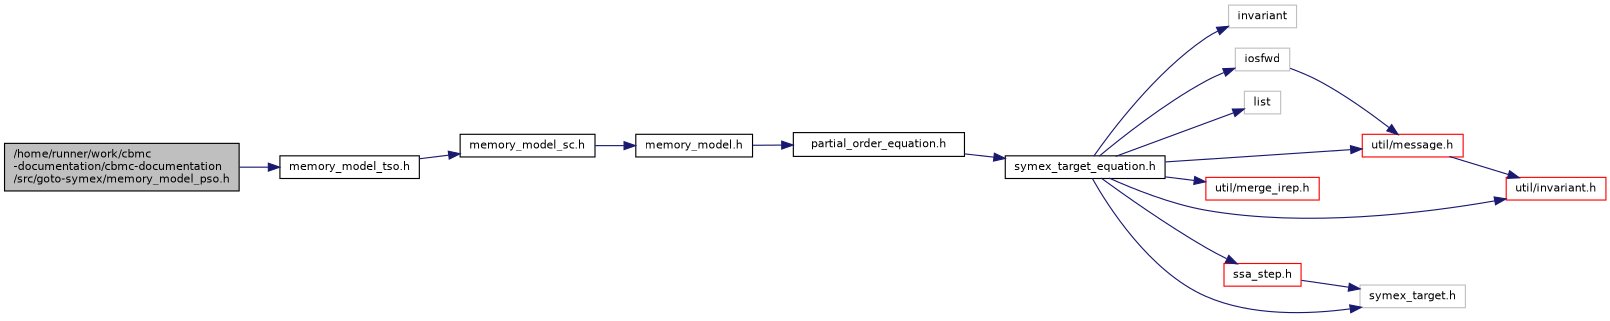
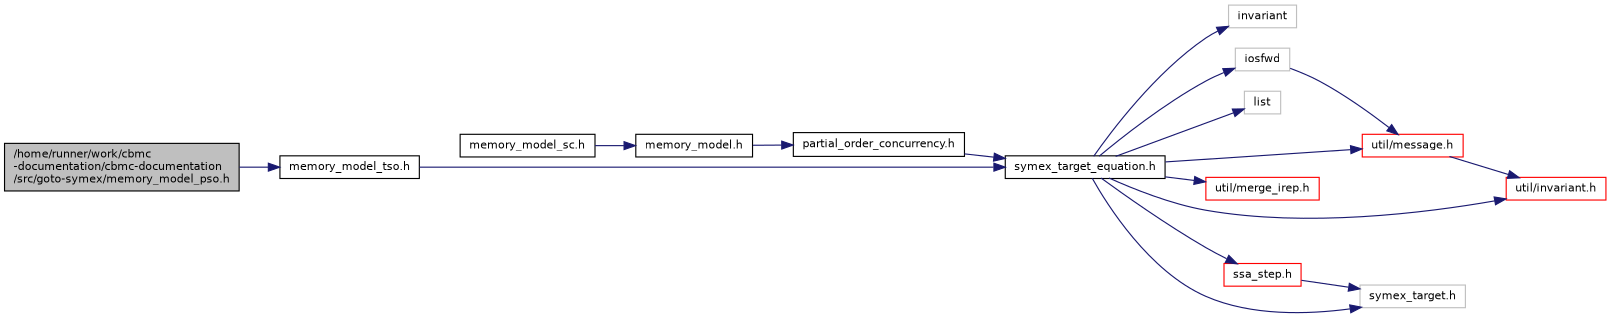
(879, 145) -> (879, 145)
(434, 157) -> (706, 167)
